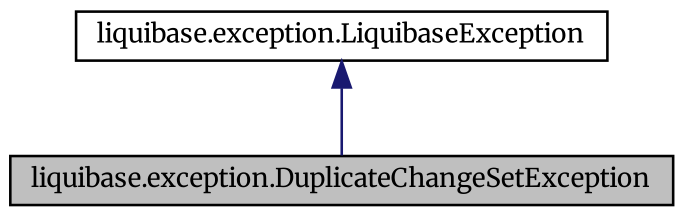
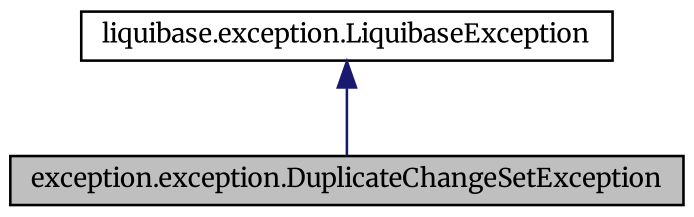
(342, 181) -> (347, 181)
